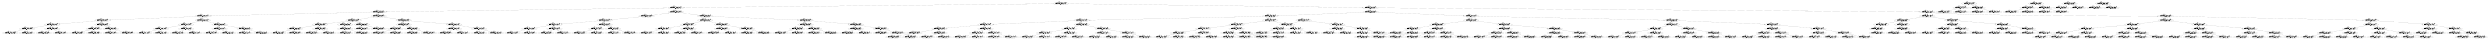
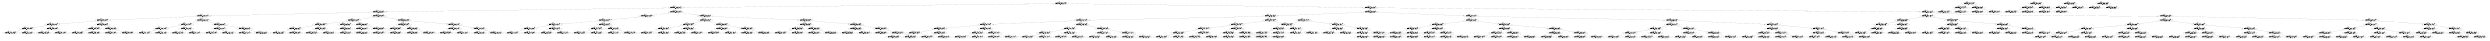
none -> (1860, 33)
